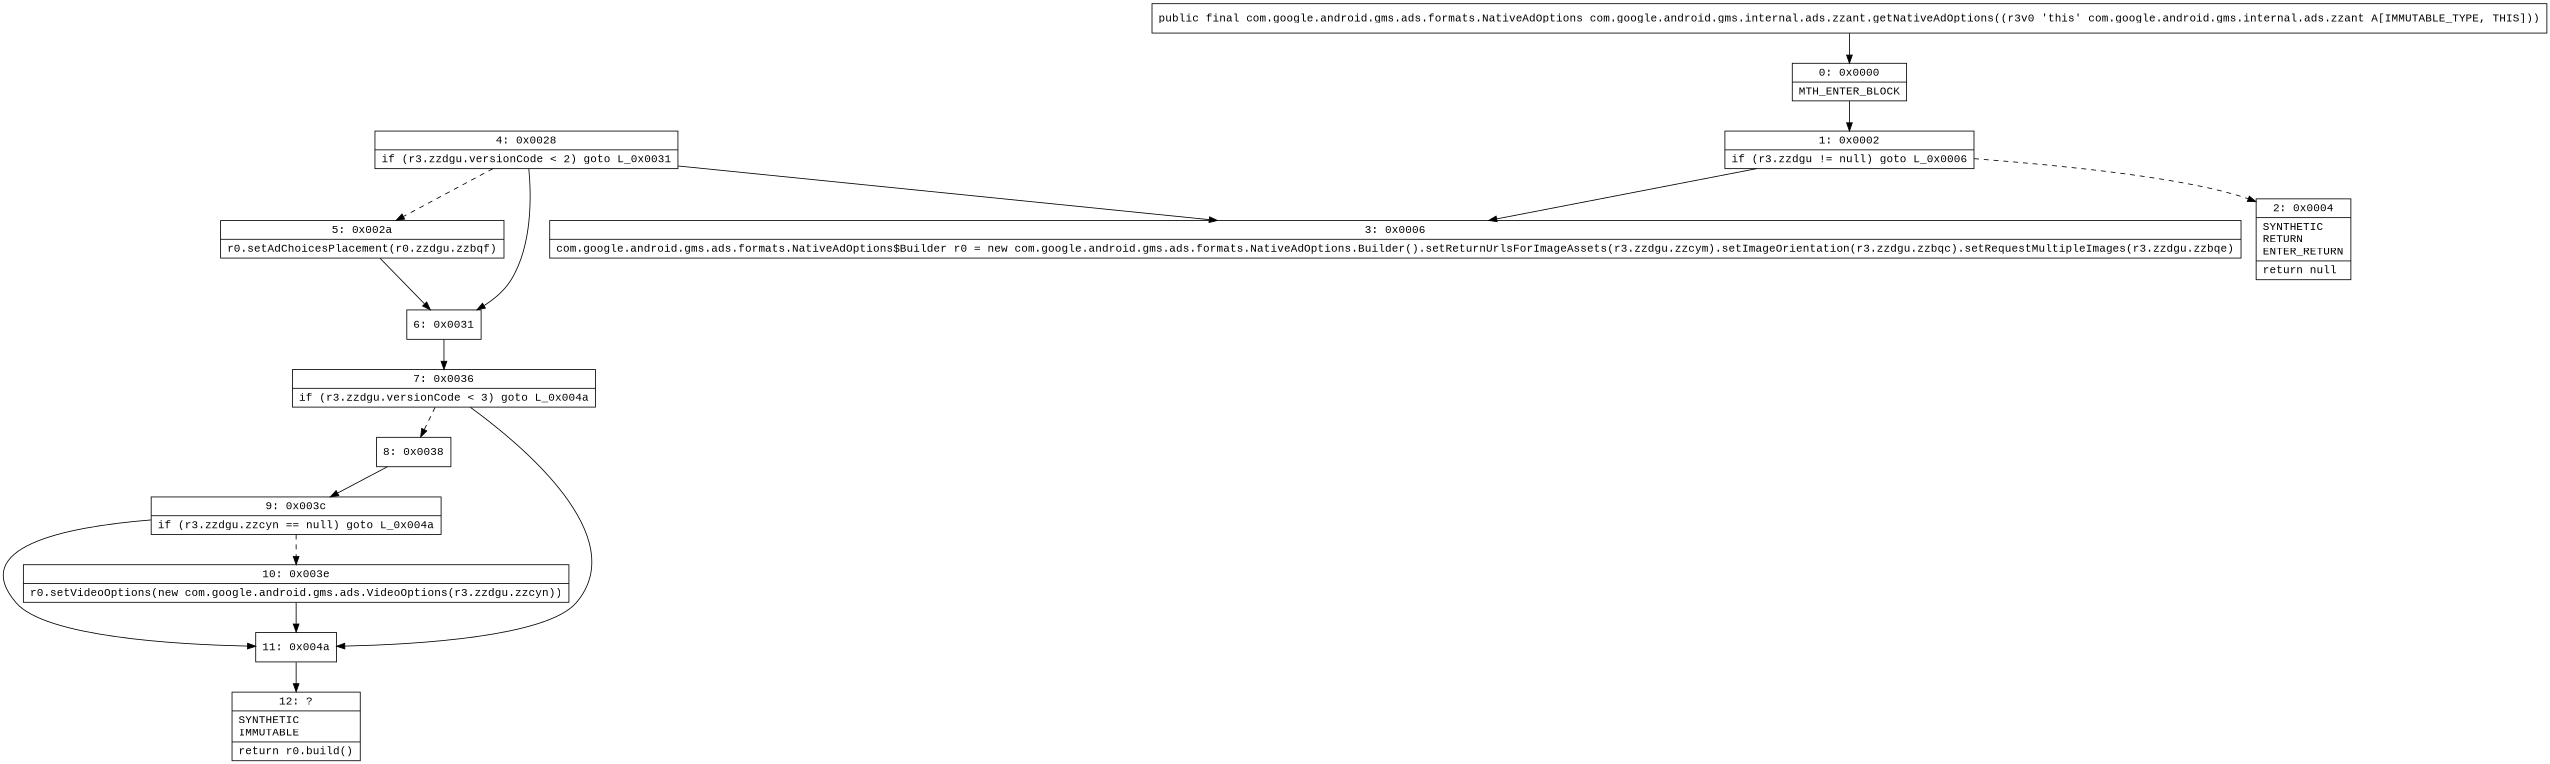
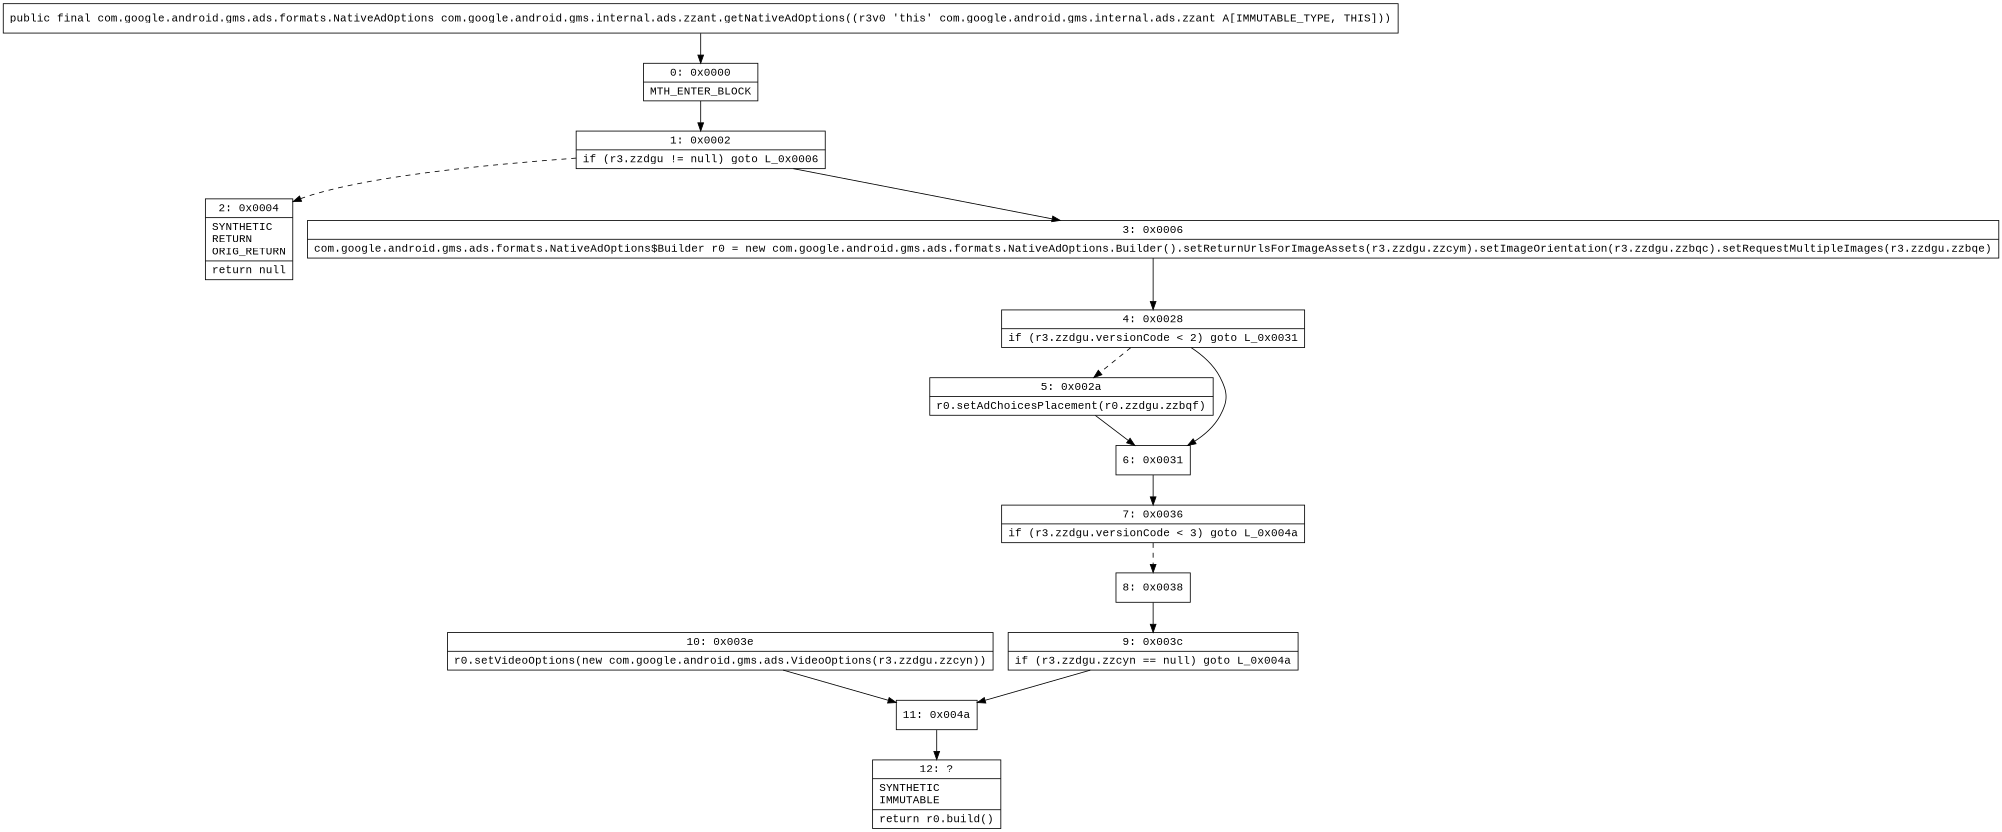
(944, 193) -> (1153, 280)
(2304, 251) -> (249, 251)
(296, 545) -> none
(578, 599) -> none
